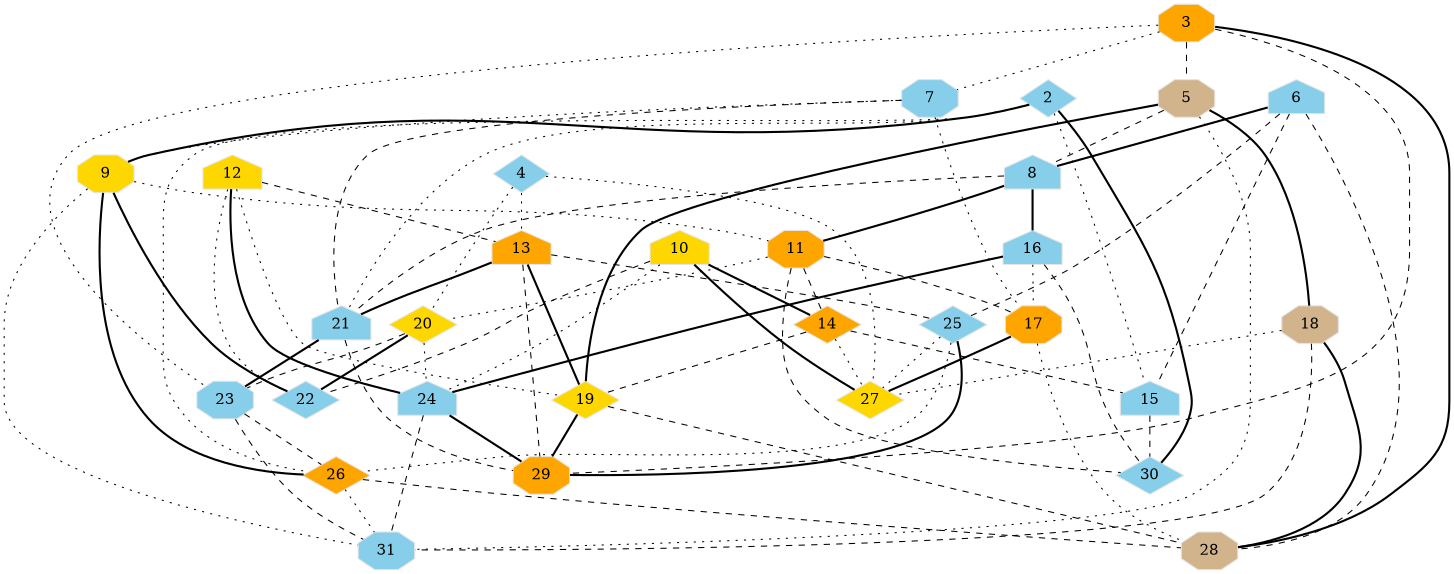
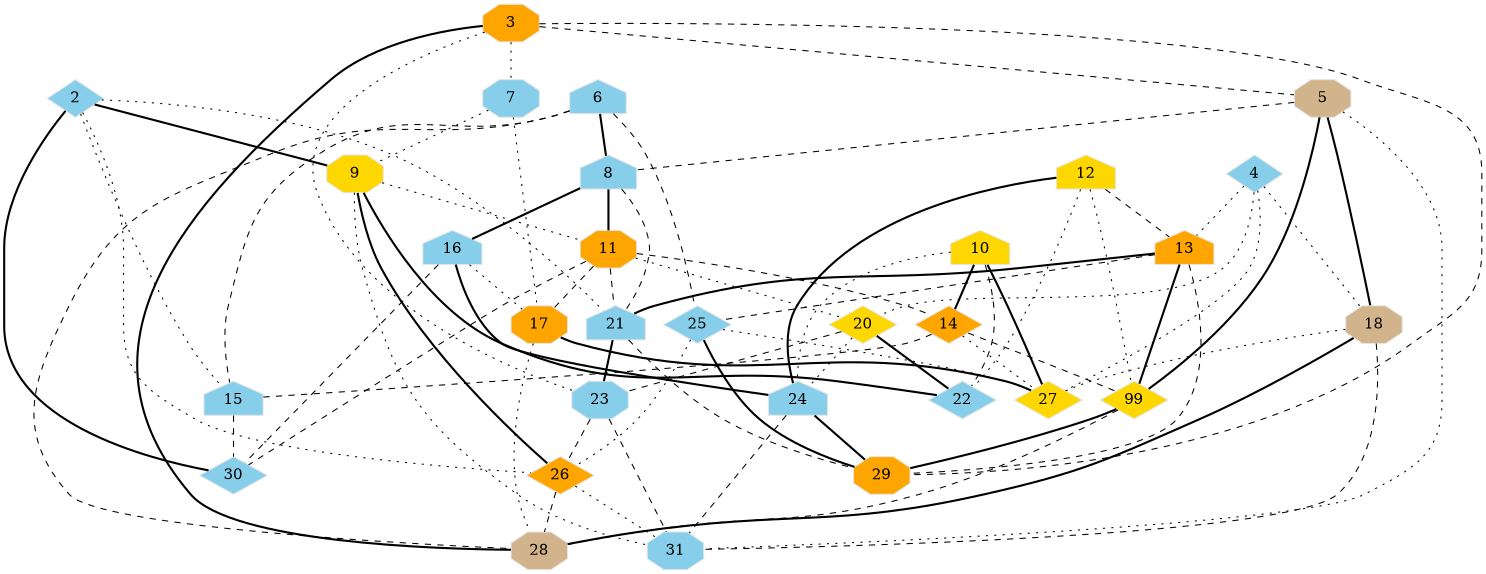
(466, 130) -> (612, 287)
none -> (1312, 247)
(585, 400) -> (1134, 400)
